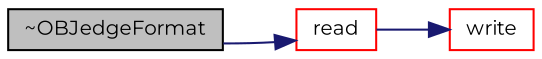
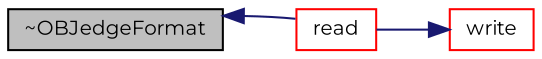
(249, 43) -> (270, 17)
